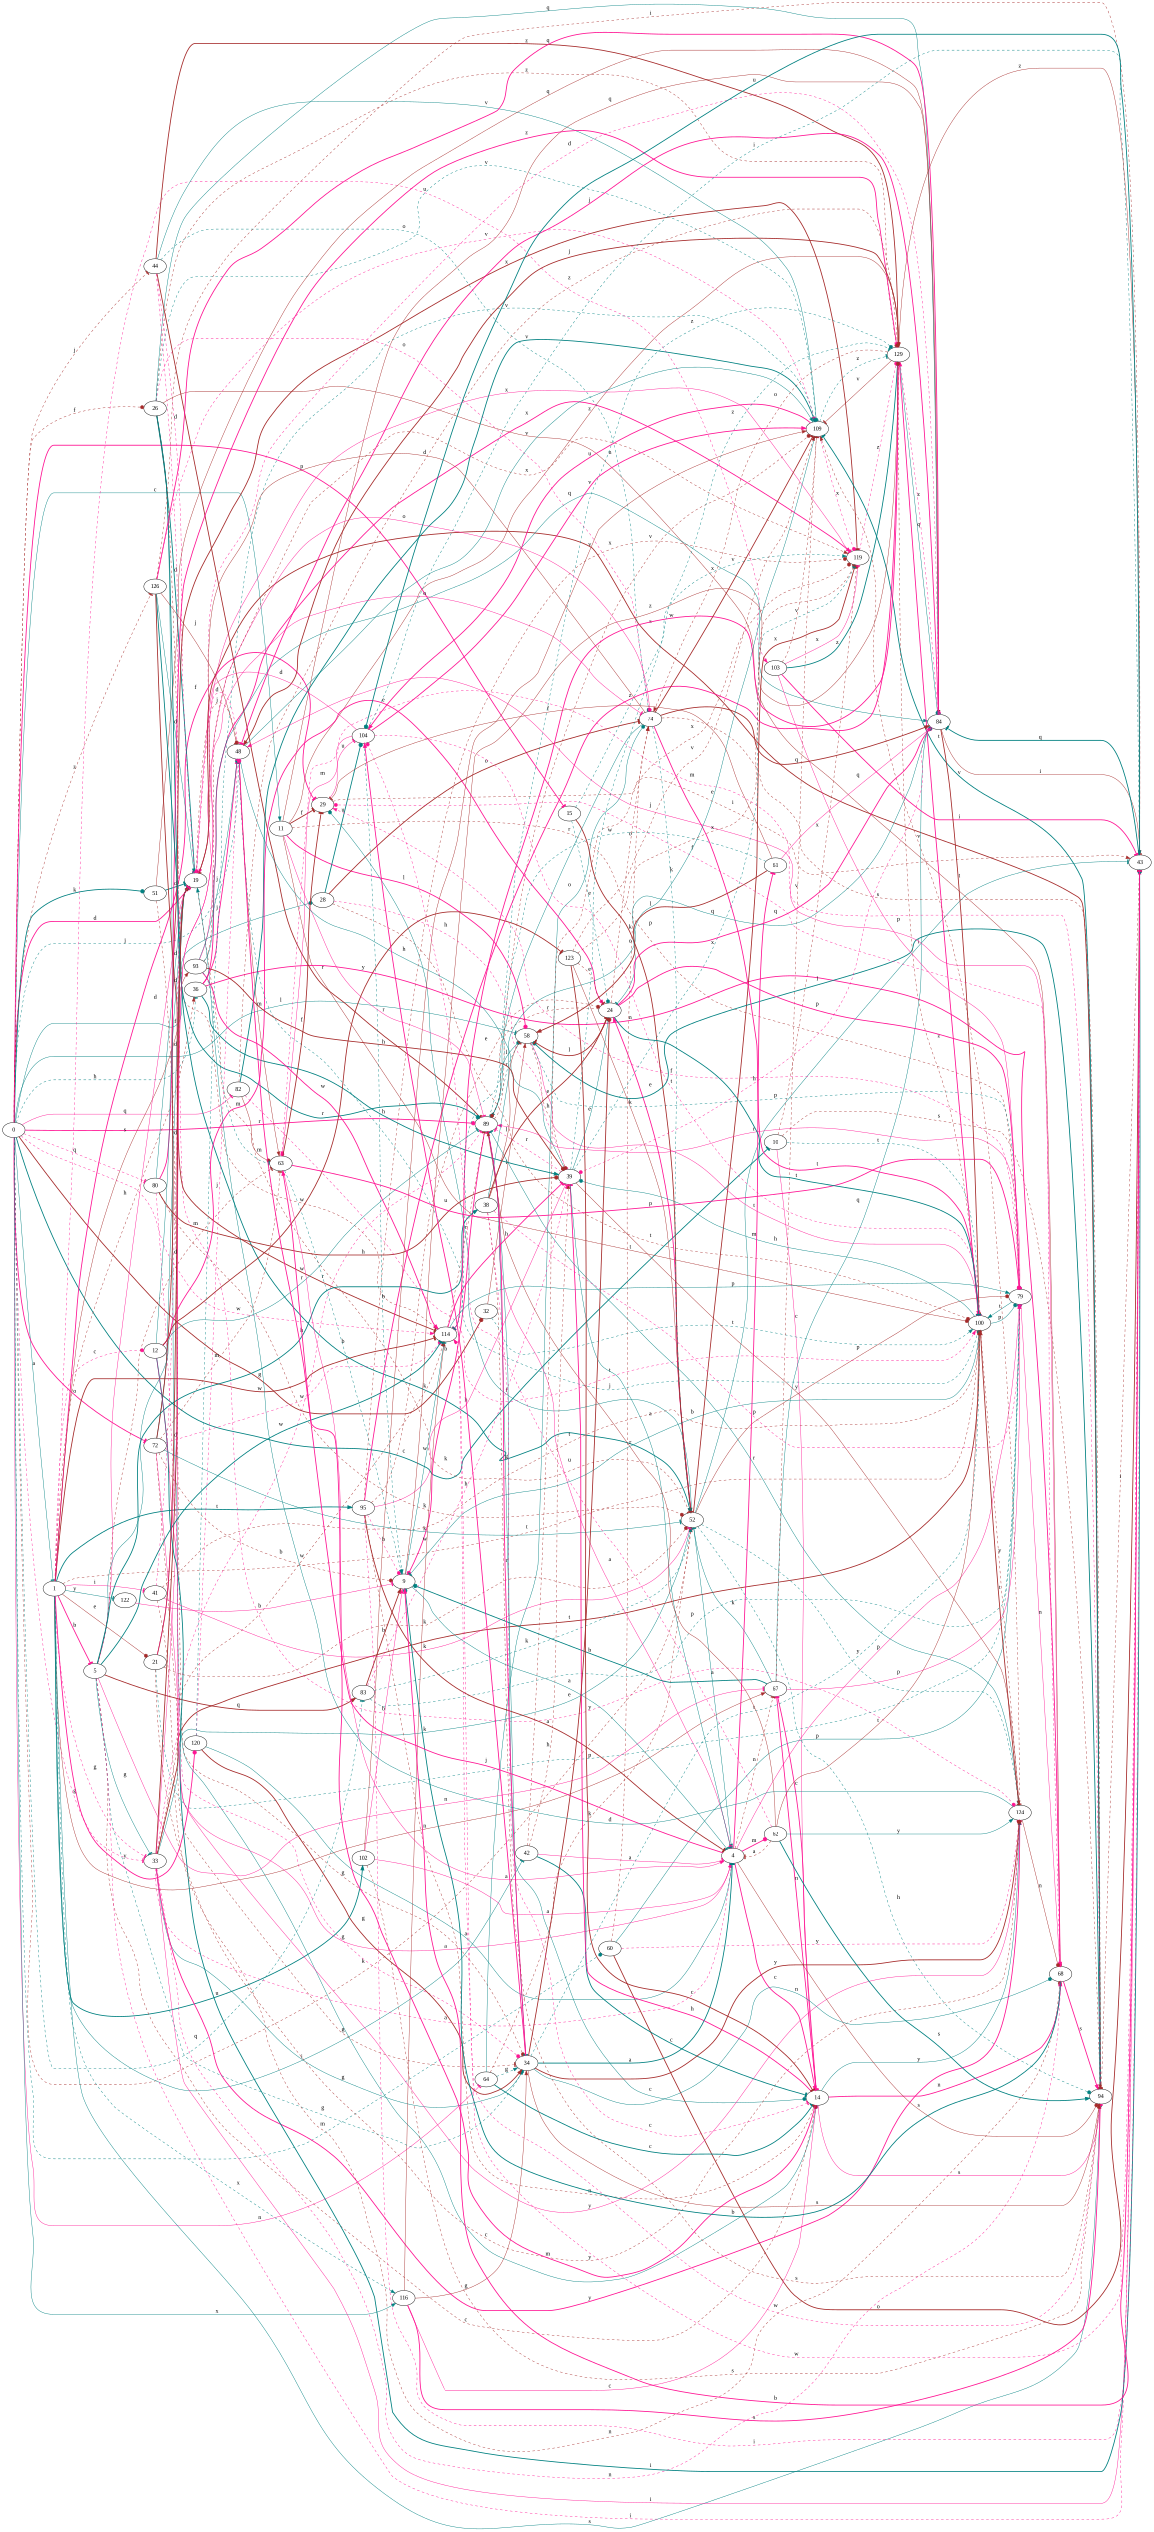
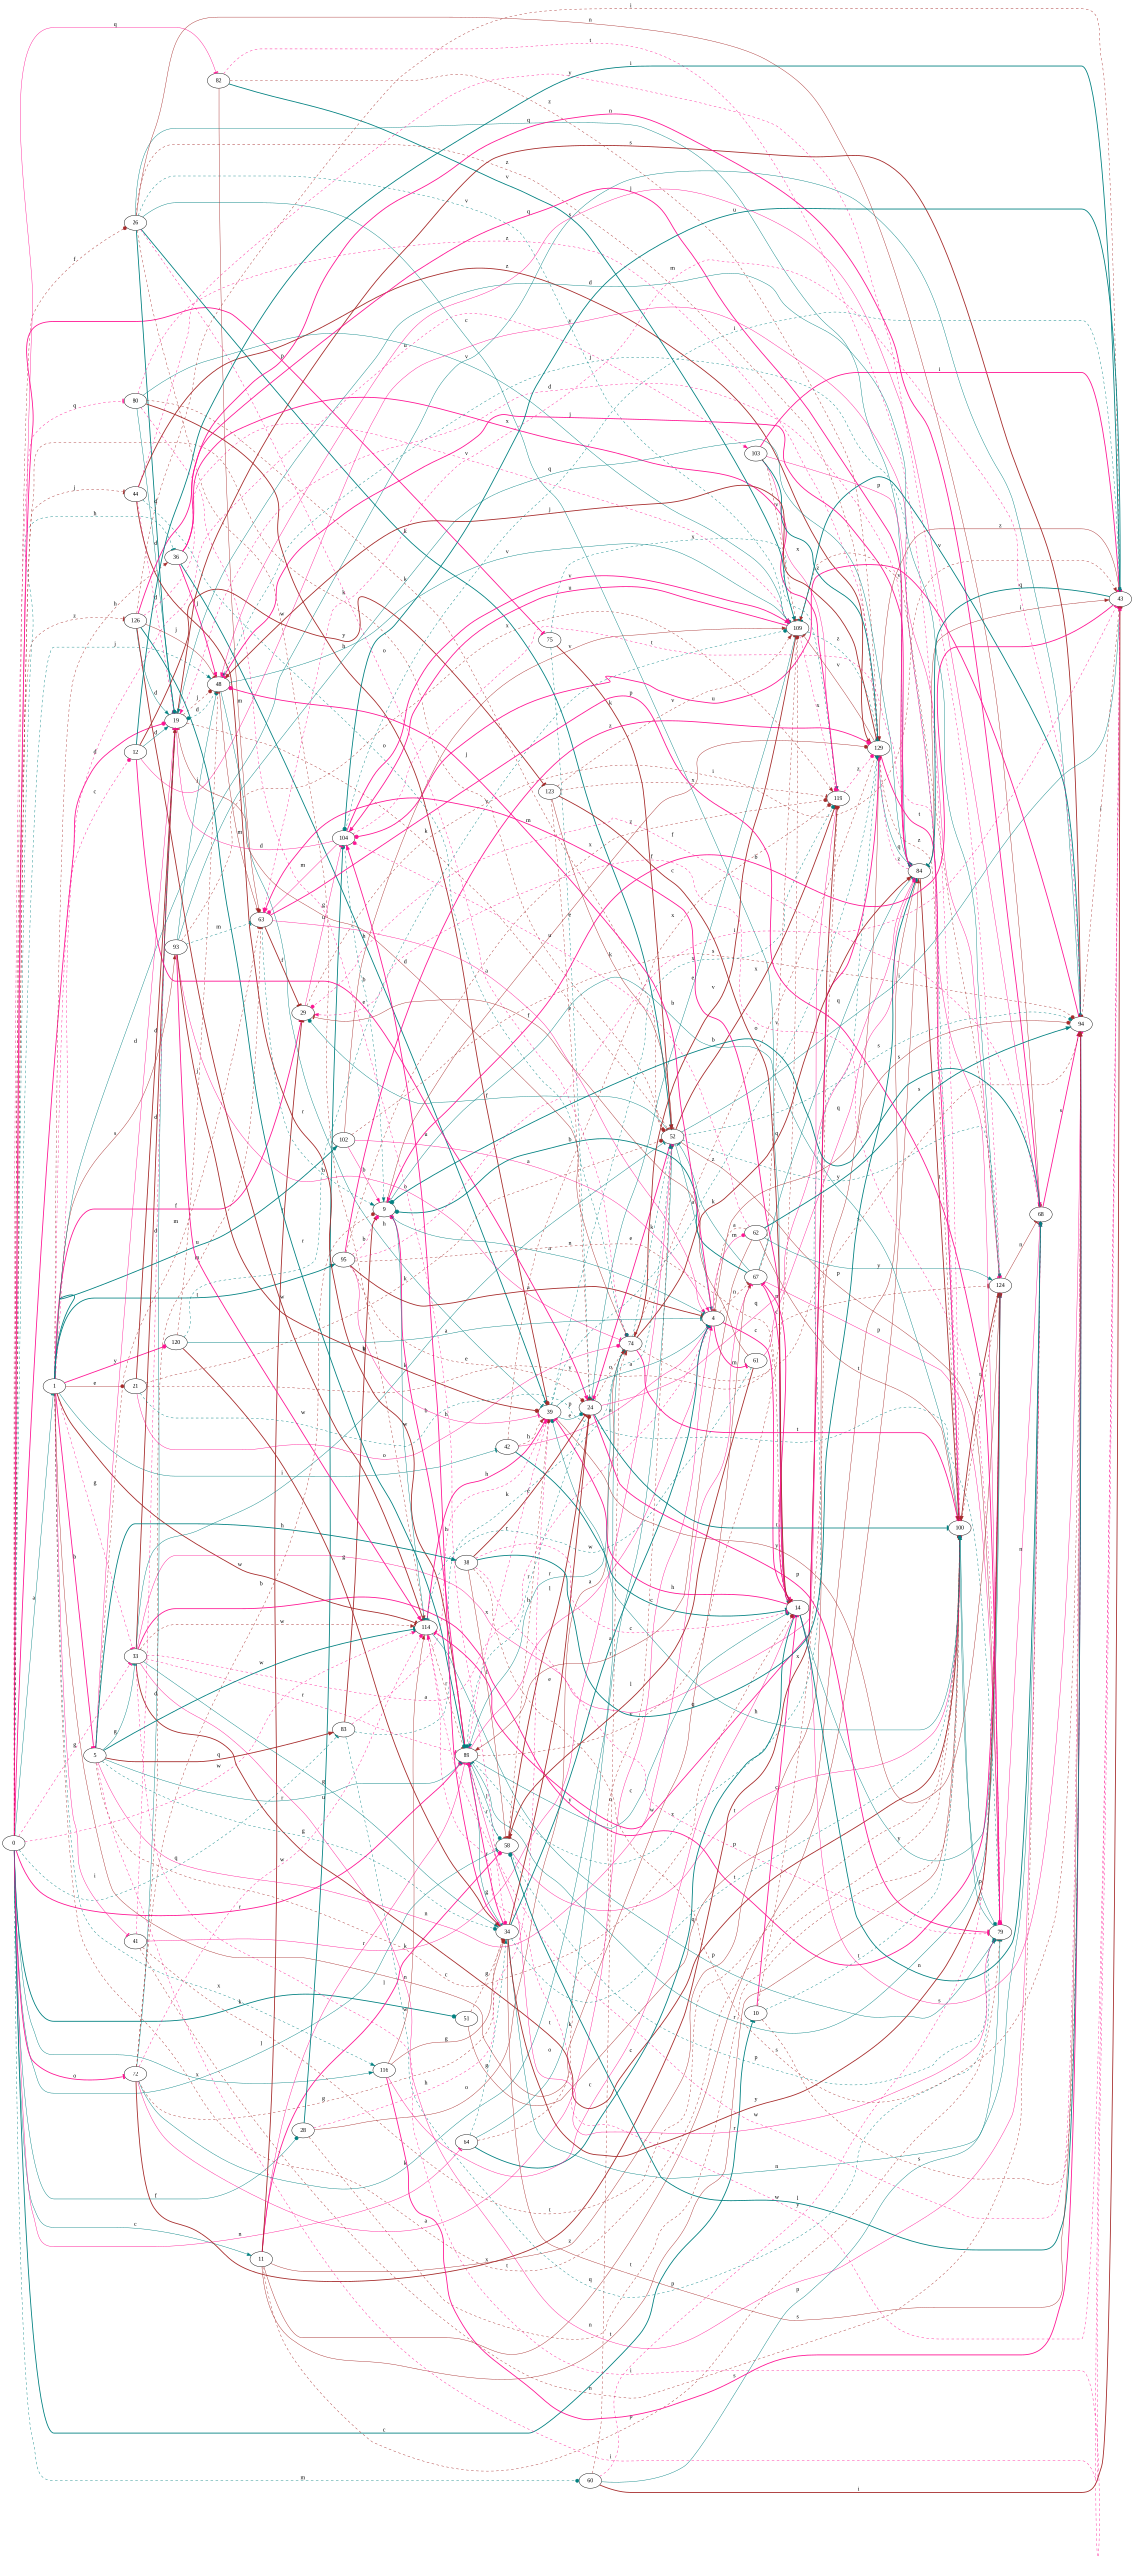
(529, 116) -> (502, 383)
(279, 346) -> (574, 248)
none -> (825, 572)
(218, 694) -> (205, 707)
(459, 783) -> (554, 1829)
(569, 814) -> (550, 640)
(174, 887) -> none
(654, 897) -> (825, 1485)
(806, 902) -> (806, 1187)
(836, 1011) -> none
(531, 1016) -> (530, 1583)
(217, 1249) -> (202, 1031)
(486, 1311) -> none
(125, 1600) -> none
(930, 1601) -> none
(803, 1618) -> (776, 1812)
(753, 1846) -> (718, 1269)
(1040, 1892) -> (1020, 1251)
(898, 1897) -> (879, 1046)
(970, 2080) -> (1024, 1836)
(878, 2307) -> (858, 2489)
(542, 2476) -> (796, 2283)
(1084, 2503) -> (1098, 2552)
